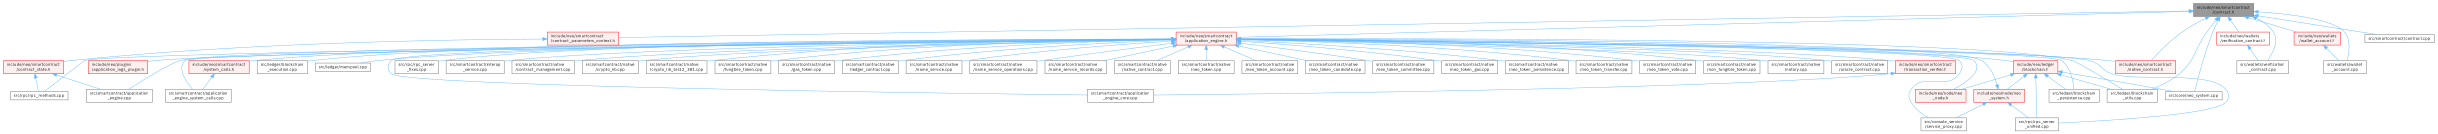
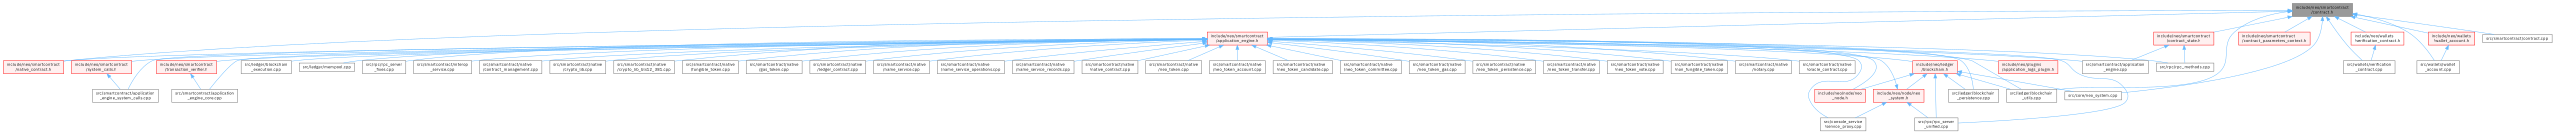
(303, 45) -> (2251, 25)
